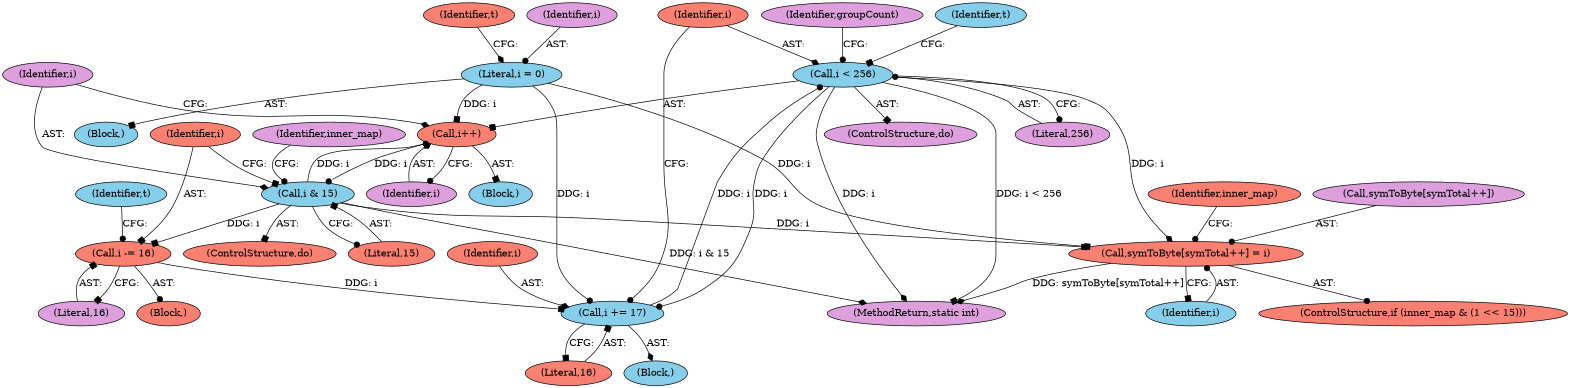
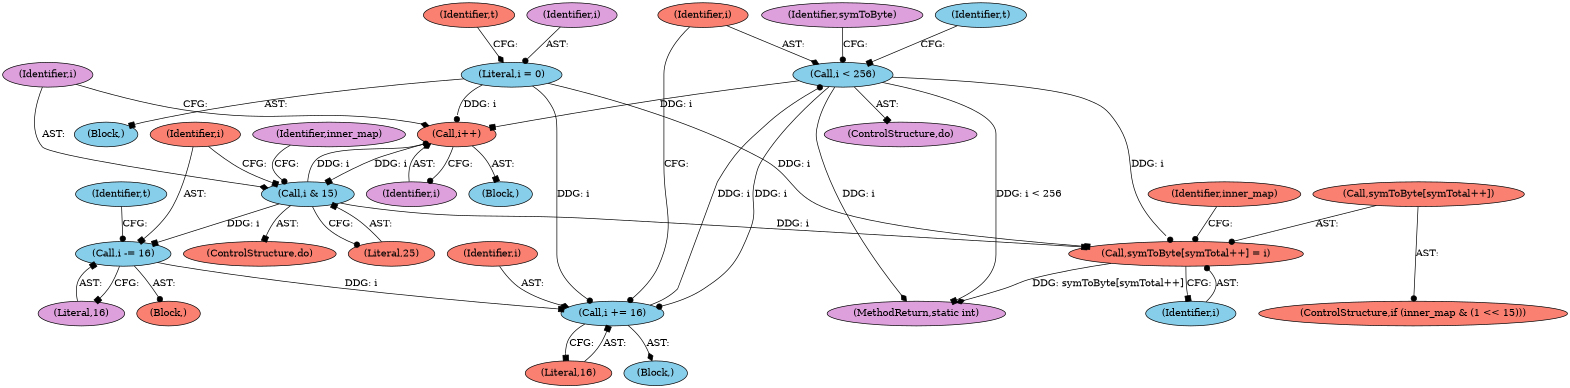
(842, 15) -> (842, 15)
(1072, 95) -> (1072, 95)
(466, 97) -> (466, 97)
(676, 105) -> (676, 105)
(1063, 134) -> none
(379, 158) -> (379, 158)
(1419, 194) -> (1419, 194)
(600, 252) -> none
(123, 254) -> (123, 254)
(392, 254) -> (392, 254)
(1296, 283) -> (1416, 251)
(612, 314) -> (612, 314)
